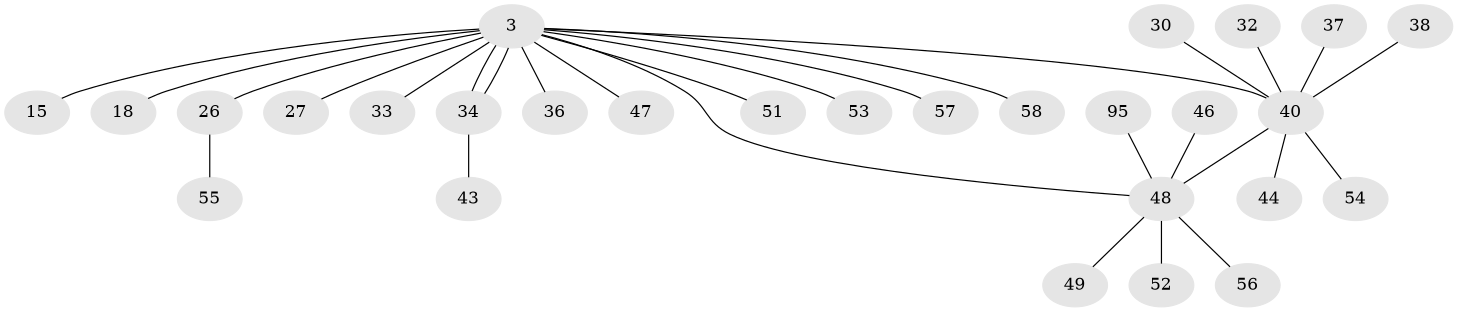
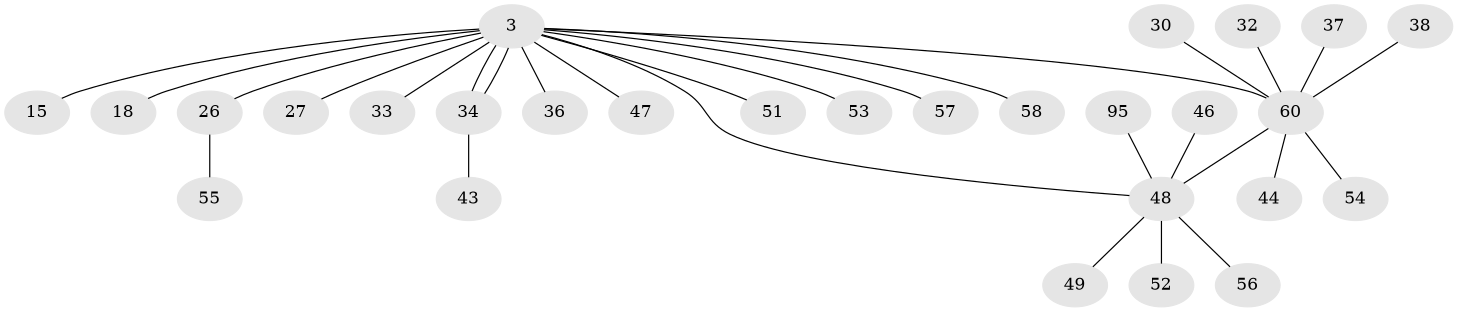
(1291, 113) -> (1291, 113)
